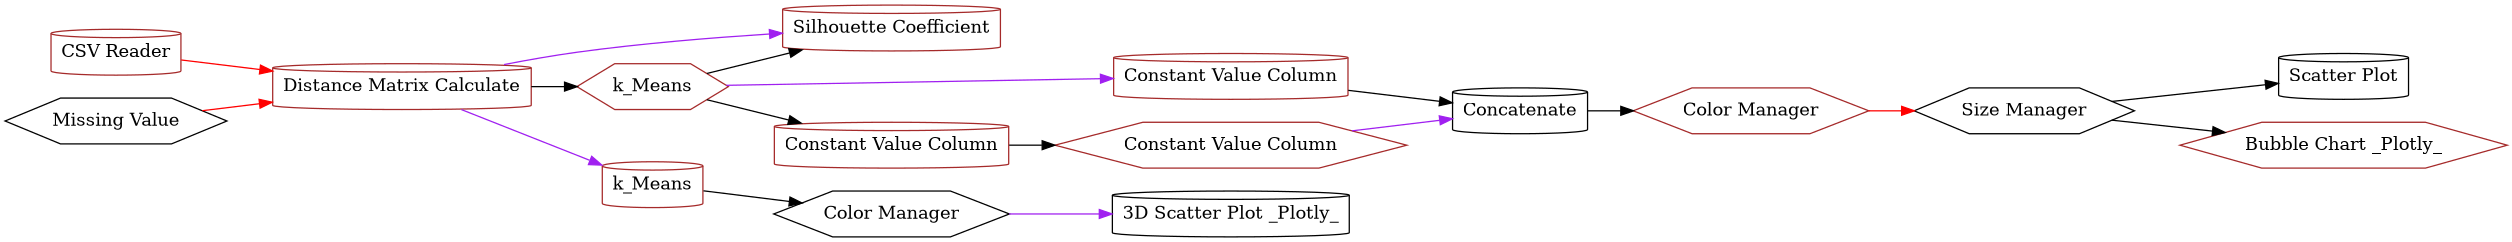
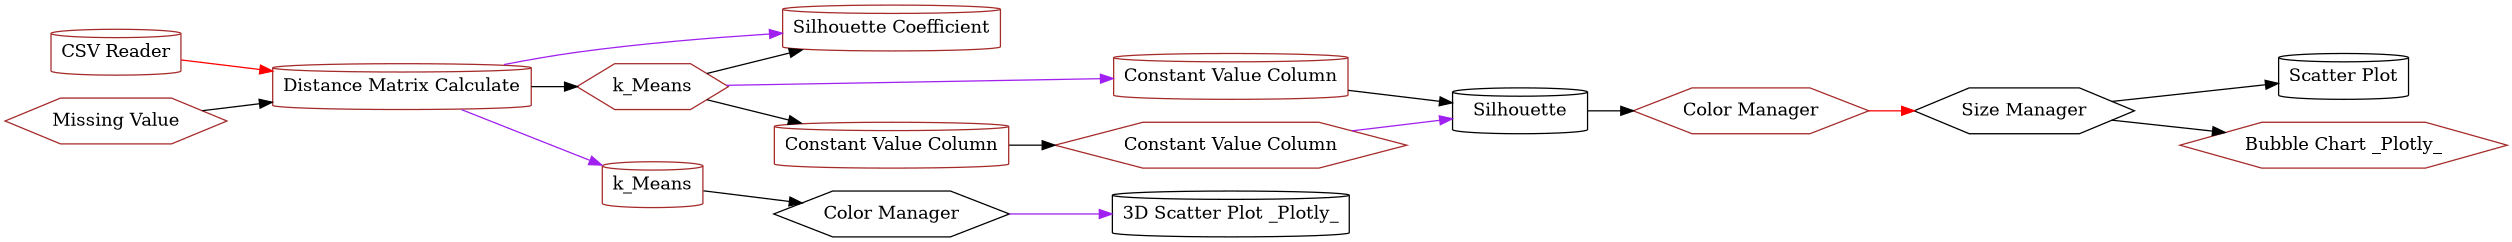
(231, 107) -> (231, 107)
(1520, 111) -> (1520, 111)
(116, 121) -> (116, 121)
